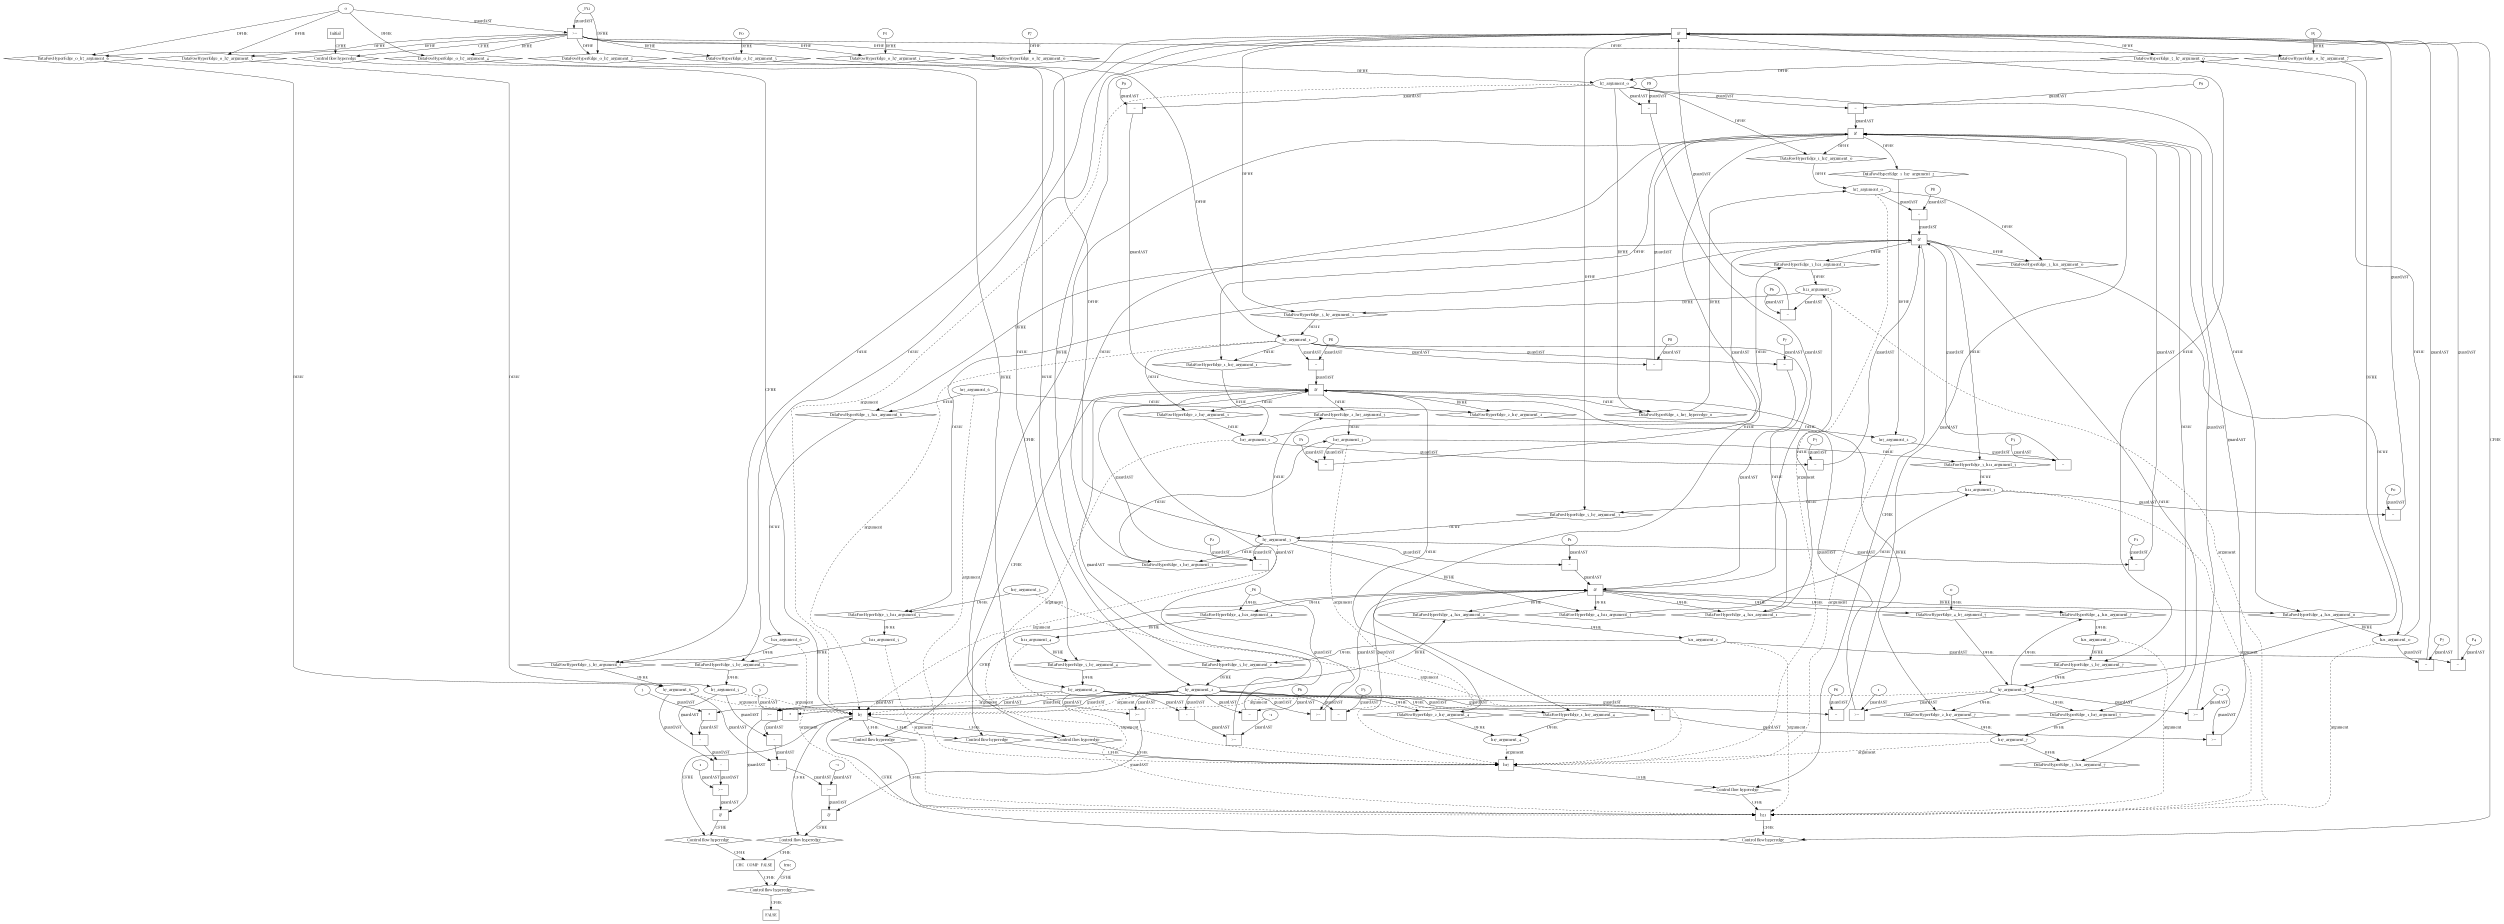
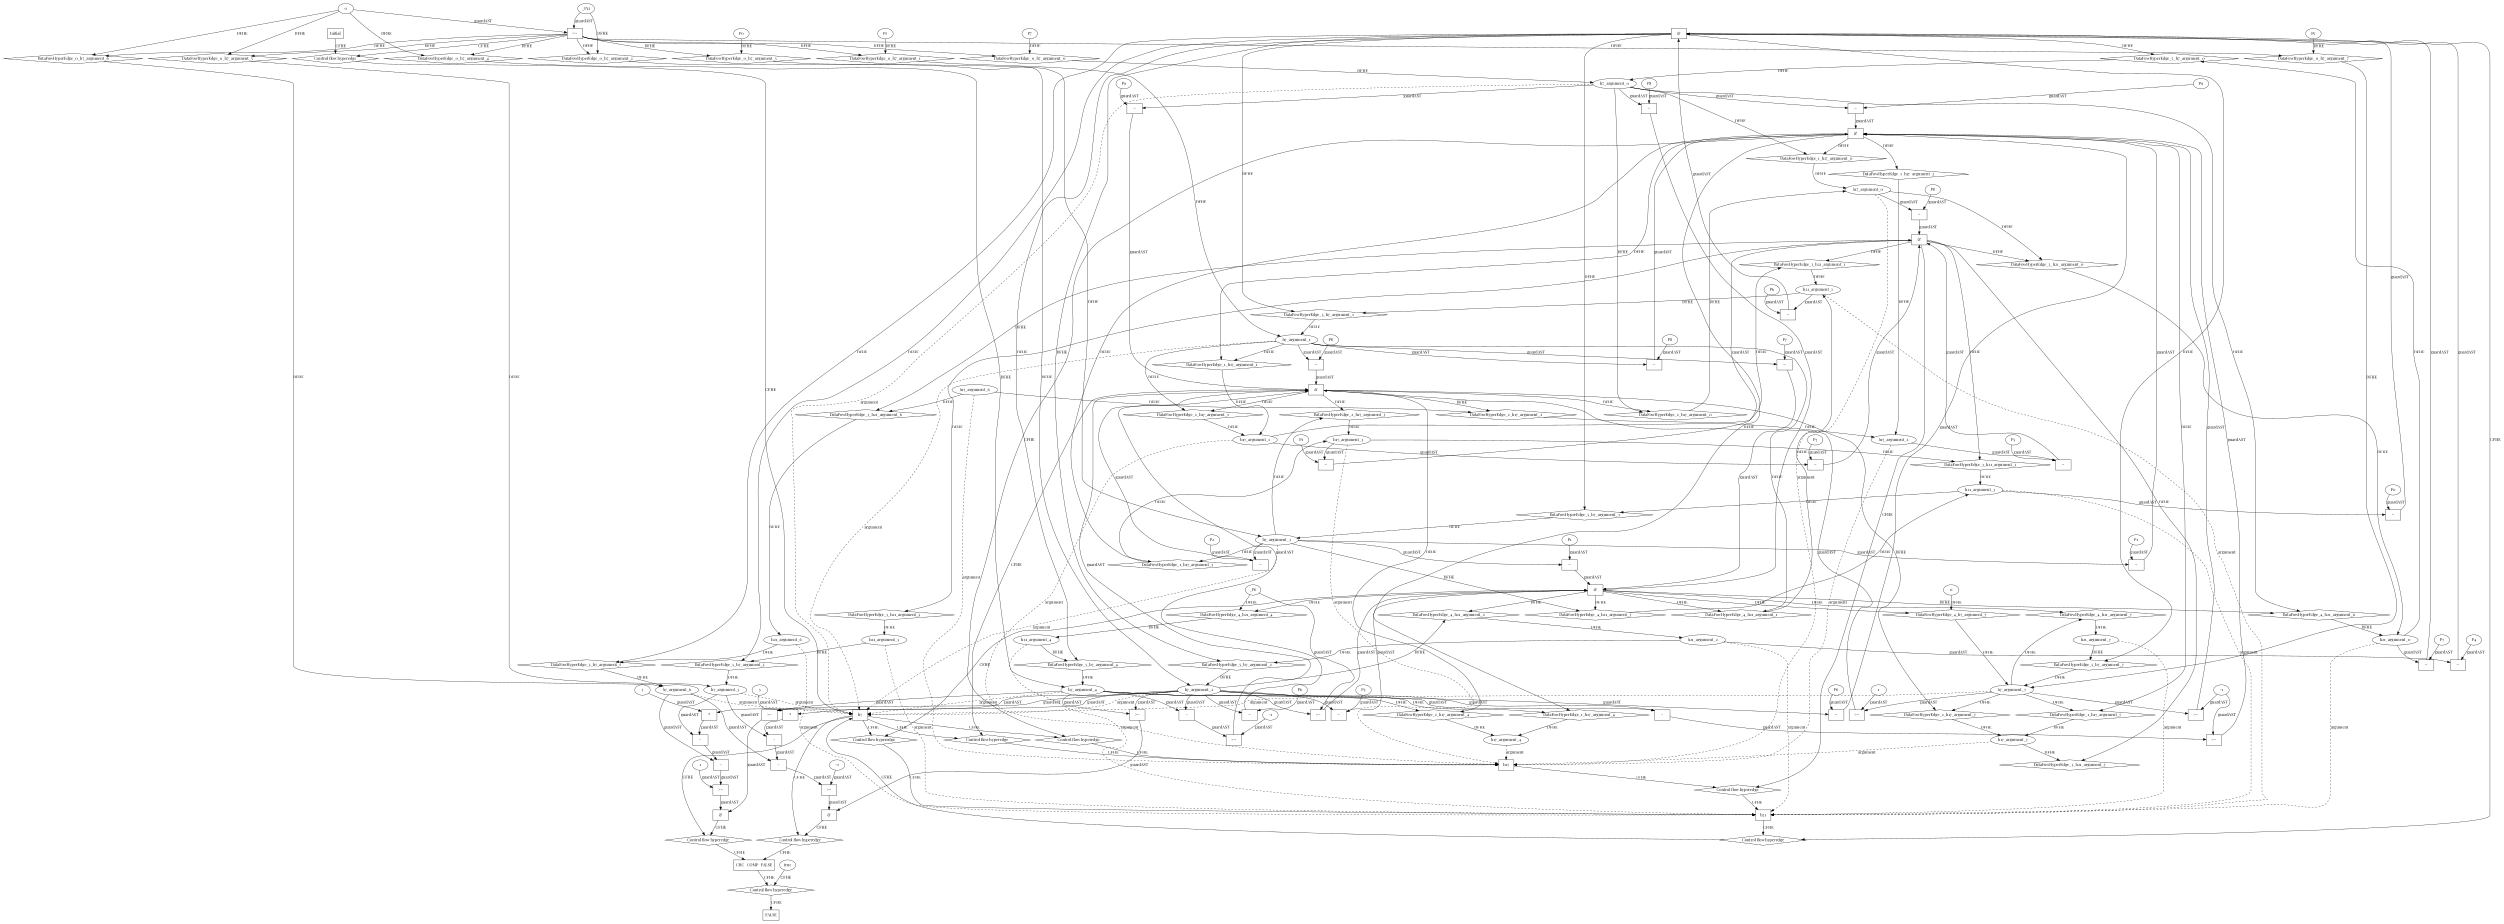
(1675, 415) -> (1675, 415)
(1026, 590) -> none
